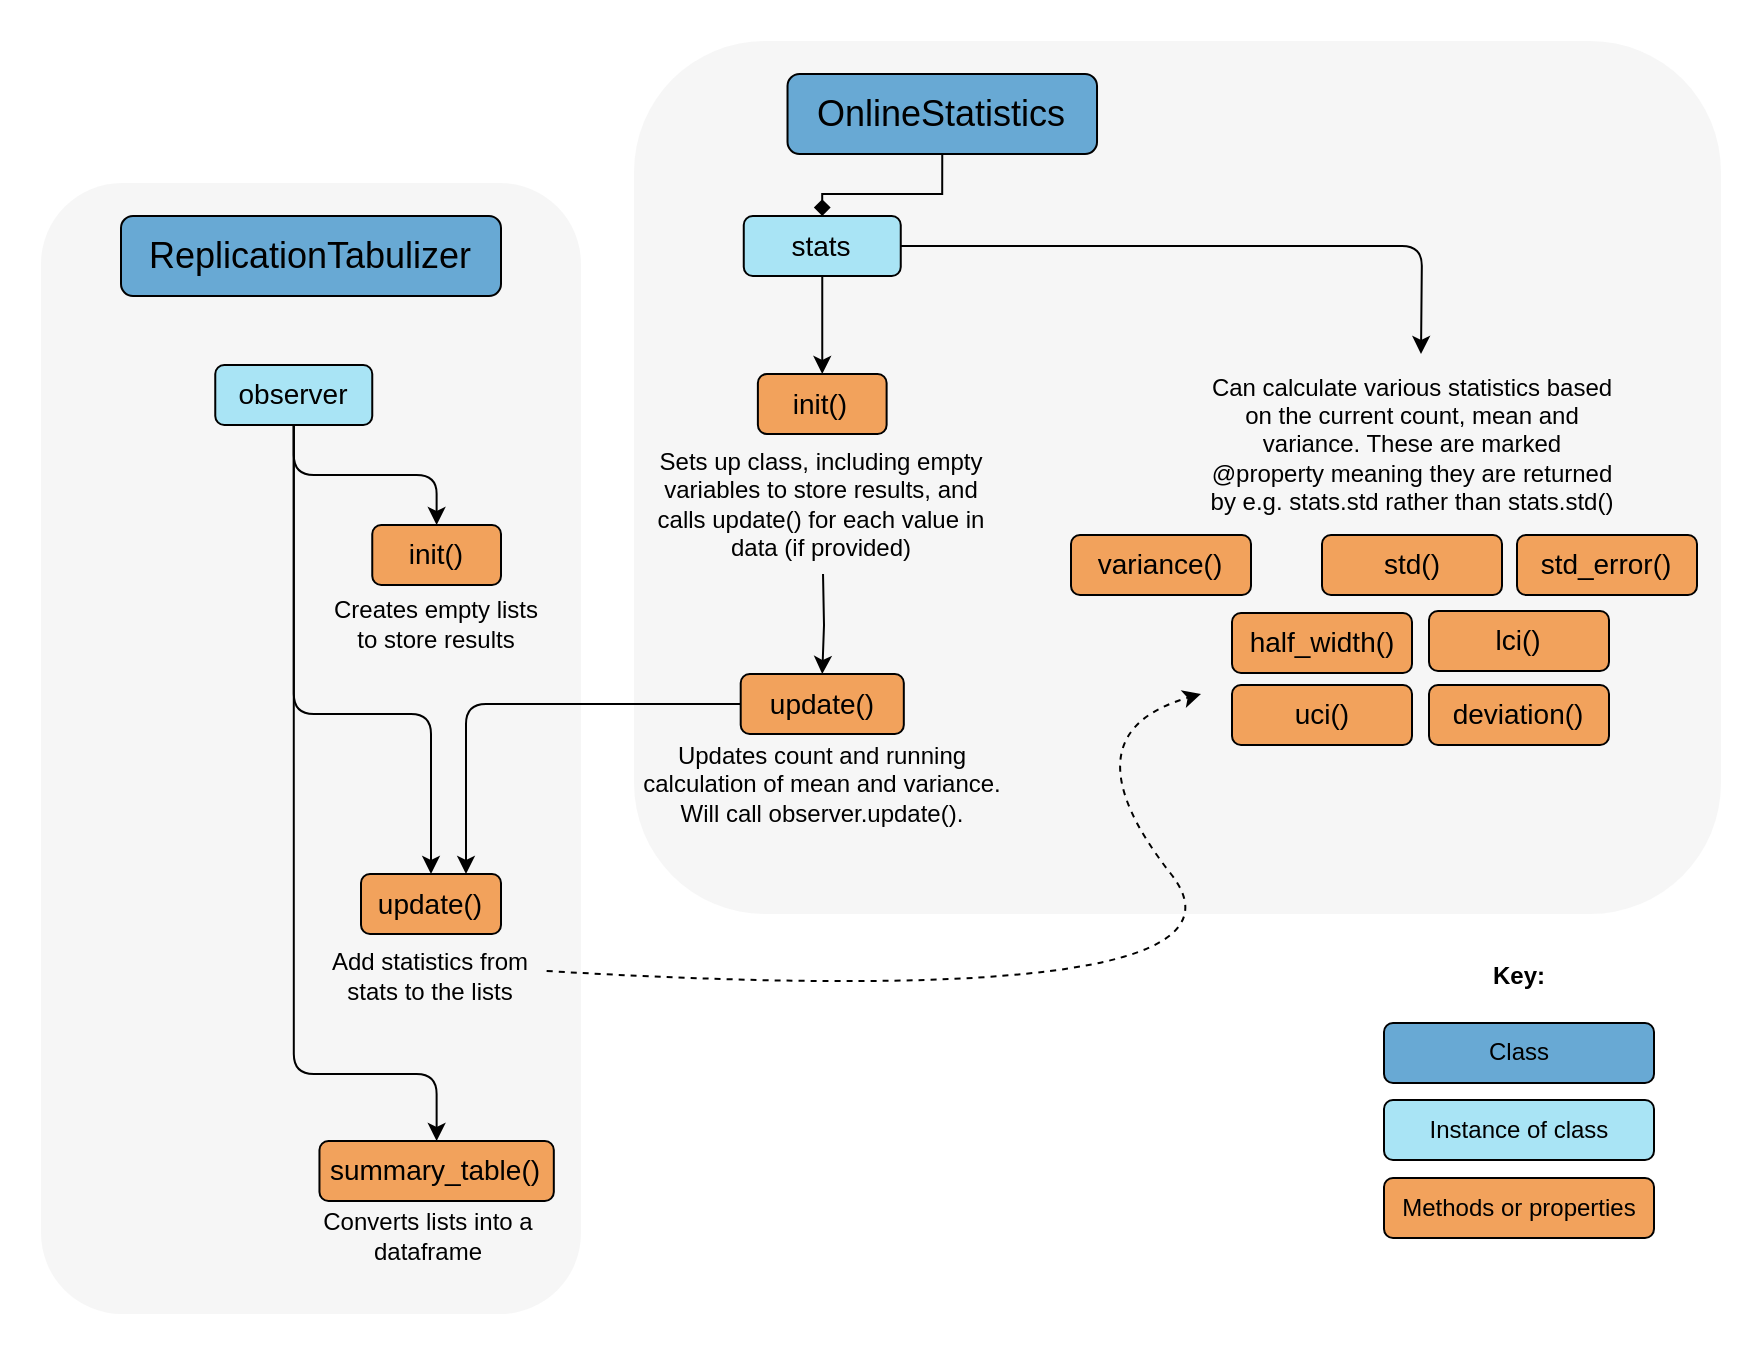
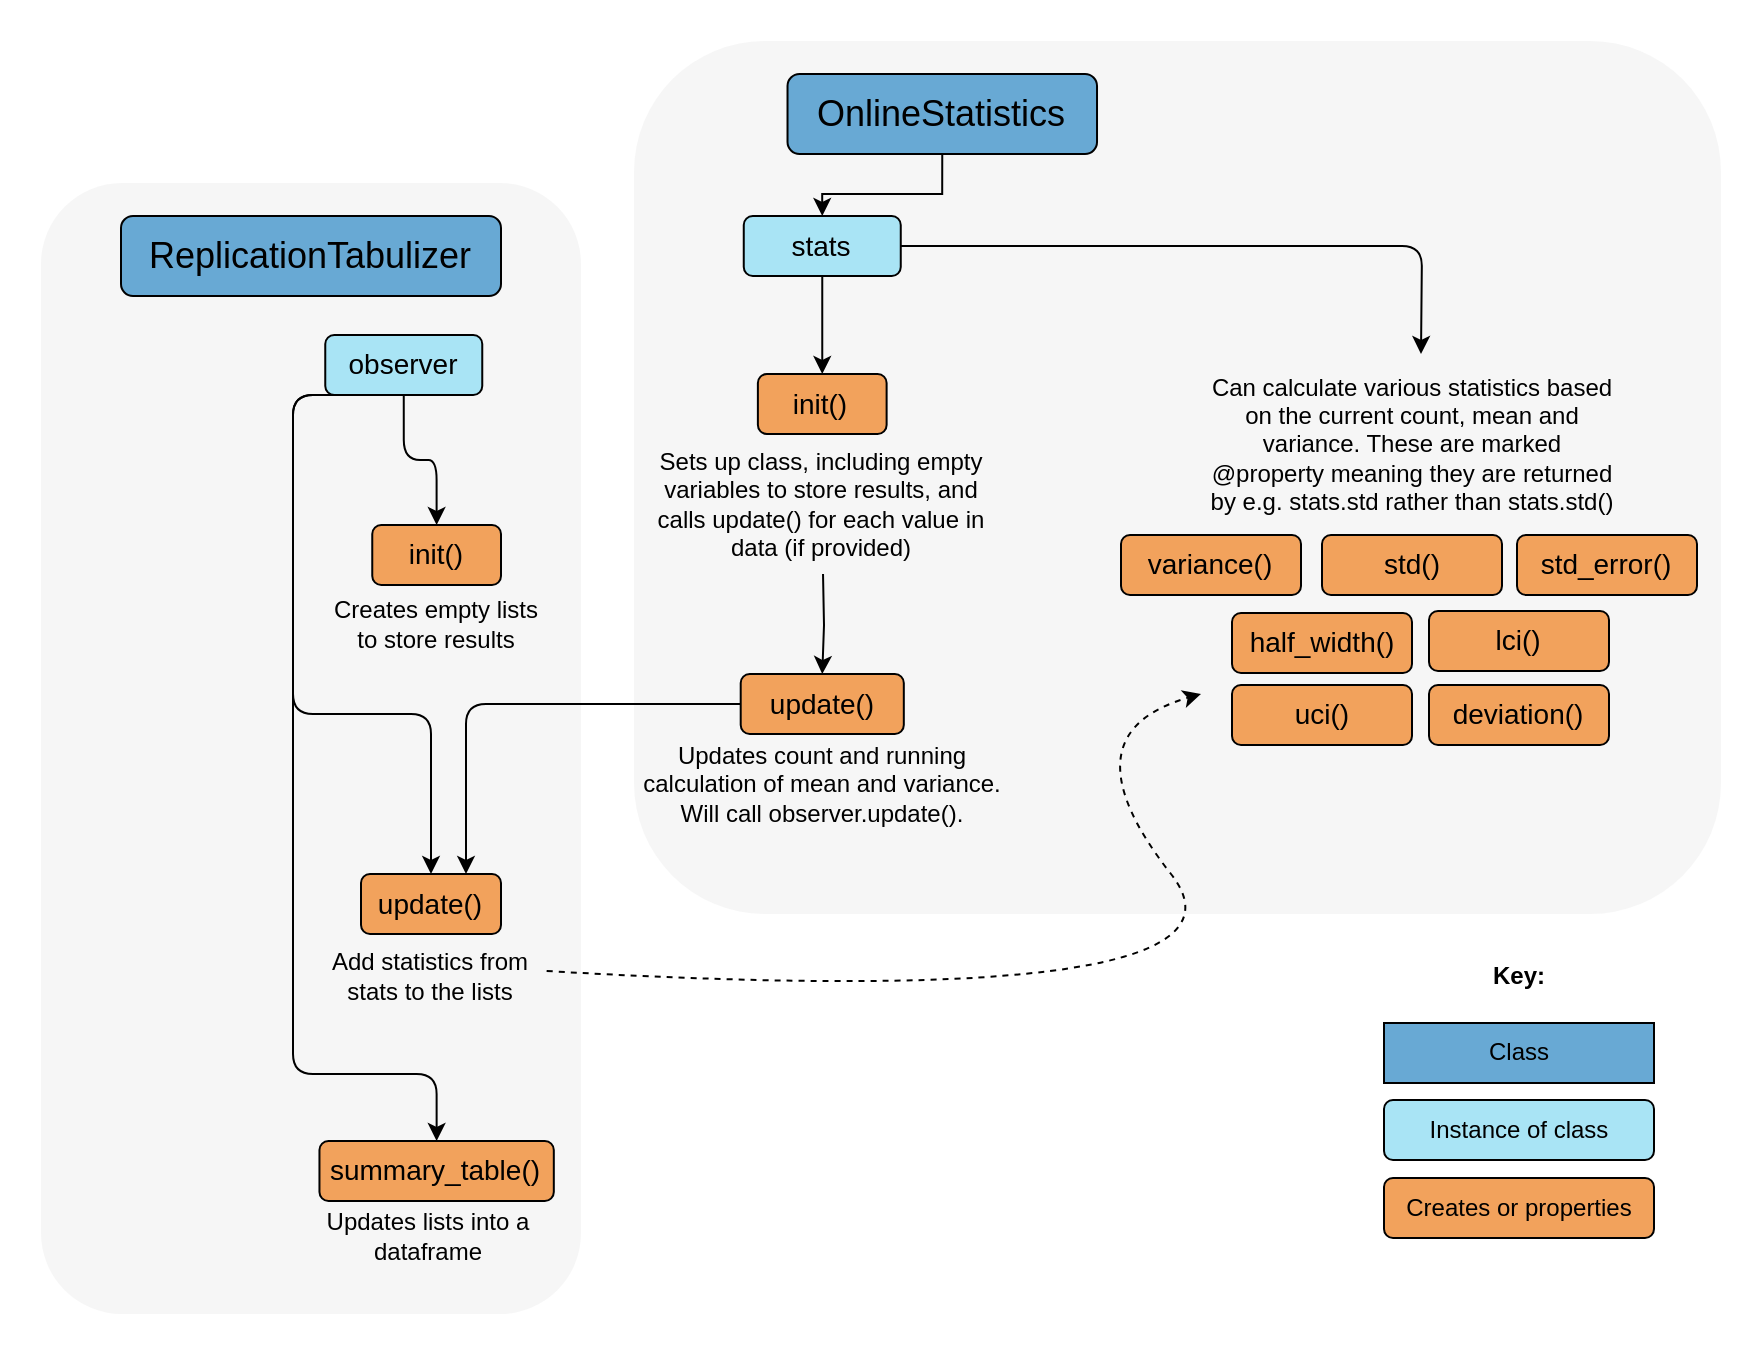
(822, 199) -> (822, 200)
(294, 395) -> (404, 365)
(1161, 565) -> (1211, 565)
(1519, 1053) -> (1519, 1053)
(1520, 1209) -> (1520, 1209)
(429, 1237) -> (429, 1237)
